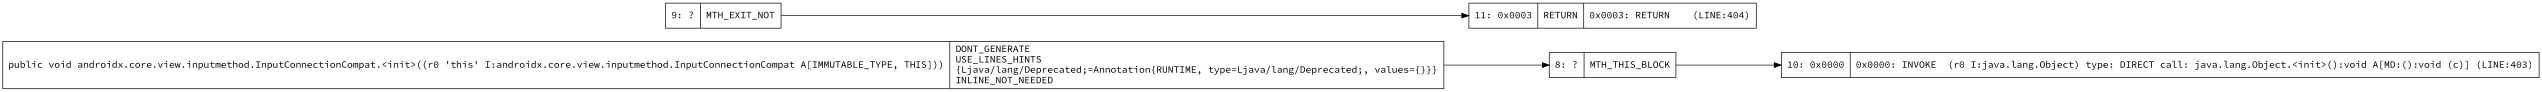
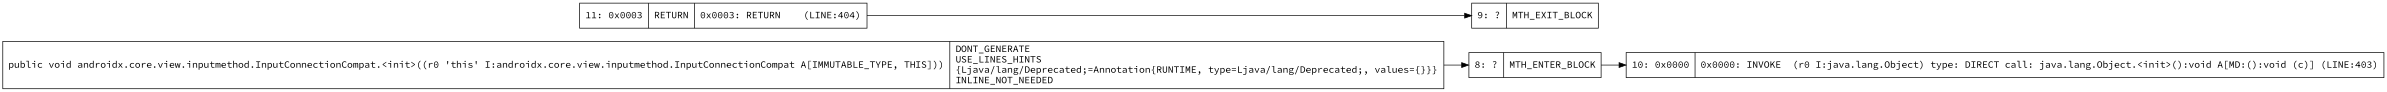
(741, 15) -> (1552, 15)
(1121, 16) -> (1166, 16)
(1630, 65) -> (1552, 65)
